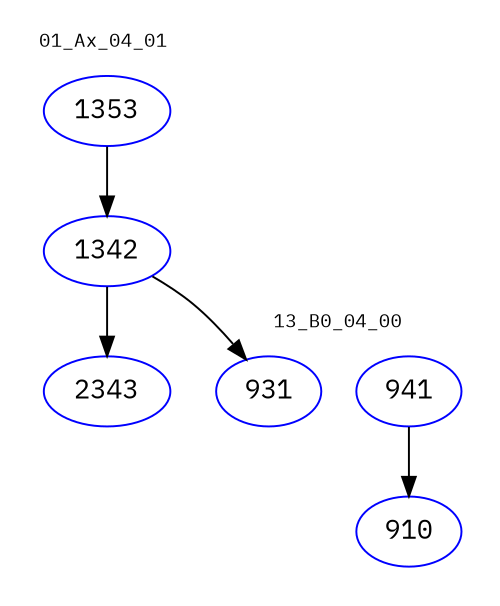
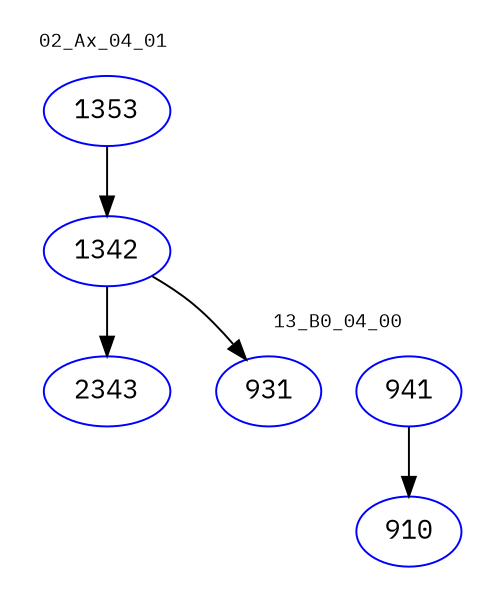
(104, 42) -> (104, 42)
